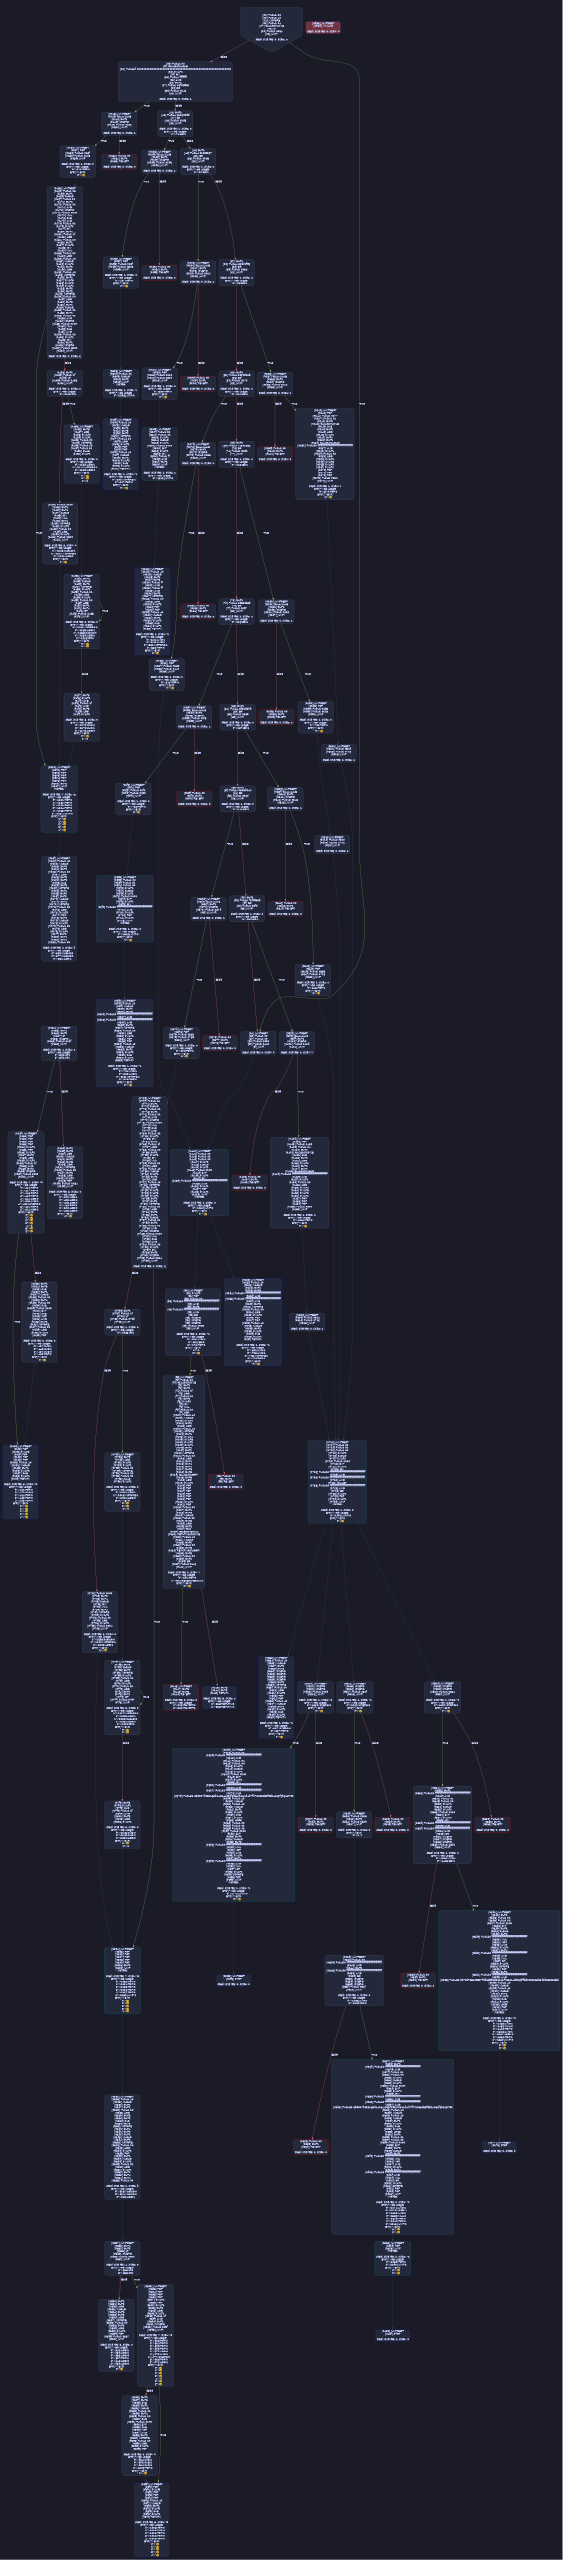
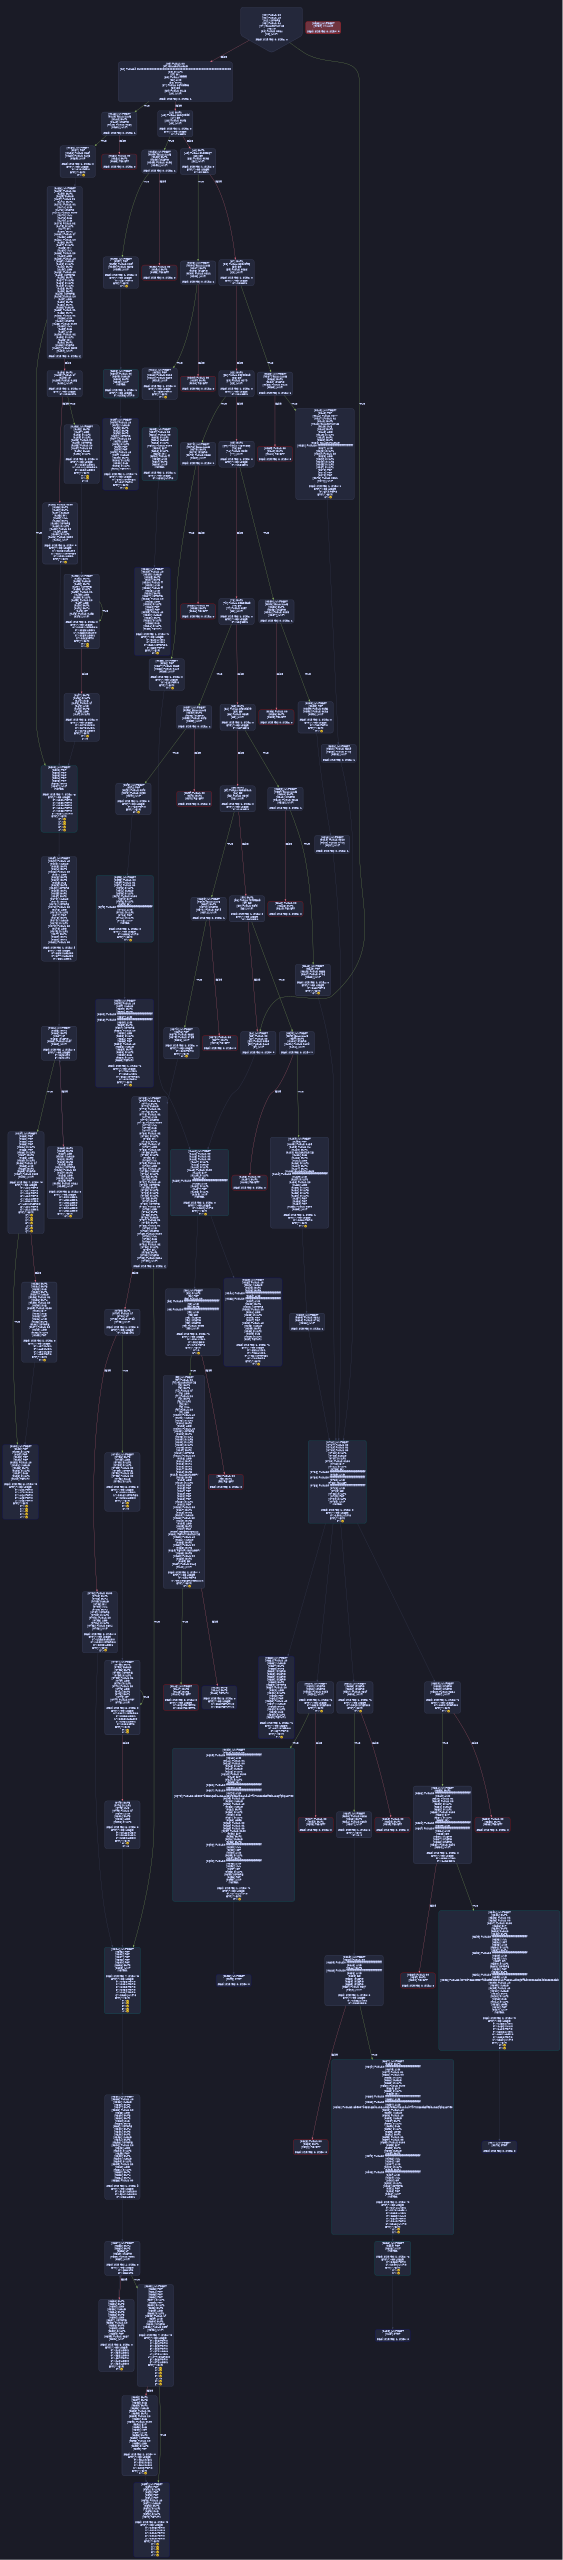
(323, 28) -> (323, 28)
